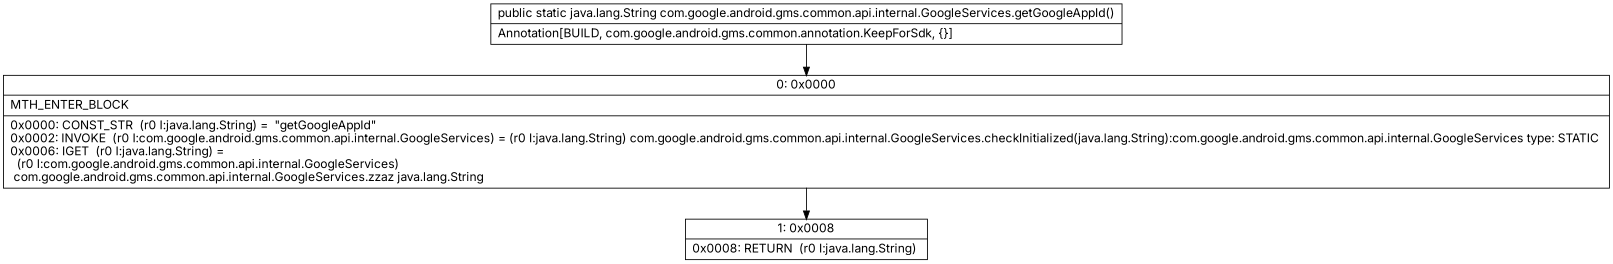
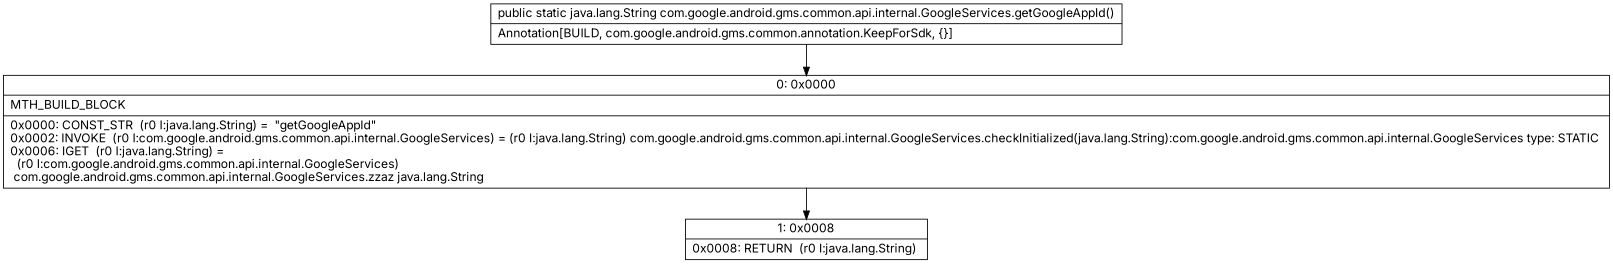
(70, 105) -> (68, 105)
